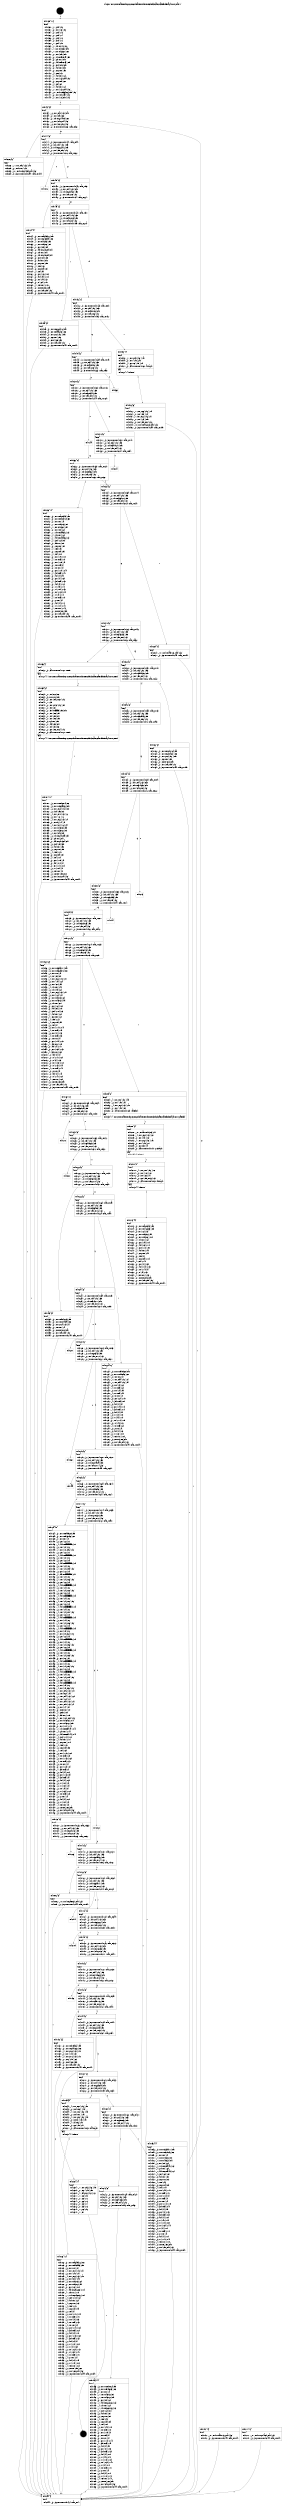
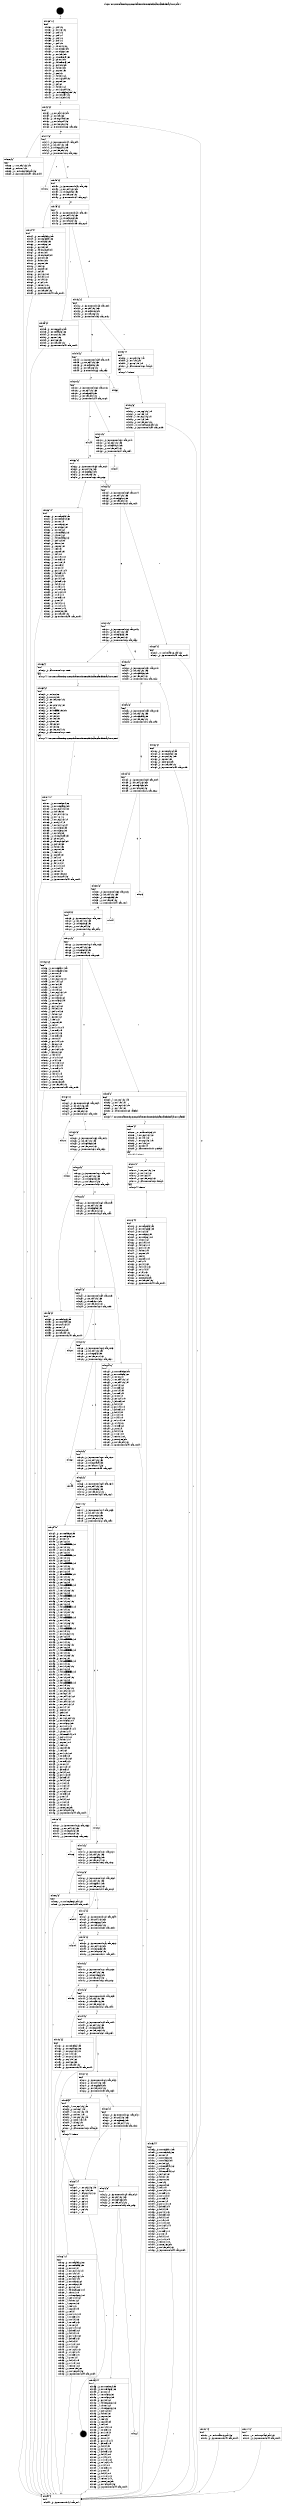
(90, 1158) -> none
(139, 2141) -> (93, 2152)
none -> (134, 2434)
